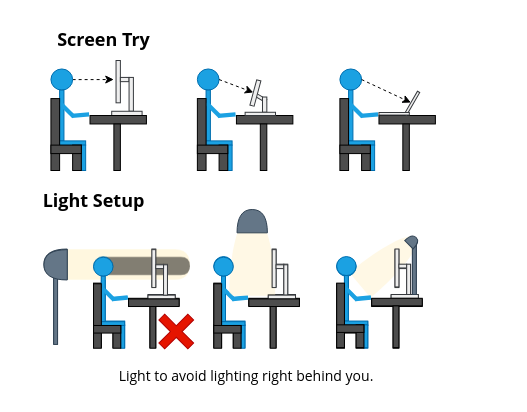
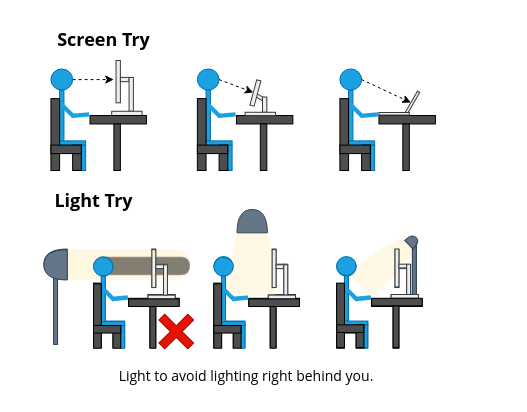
(94, 201) -> (94, 201)
